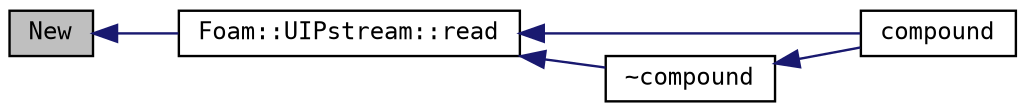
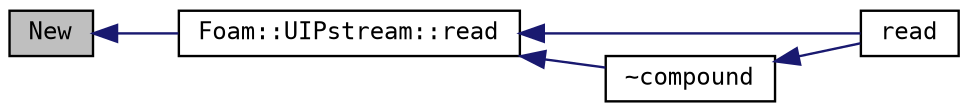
(938, 33) -> (910, 33)
